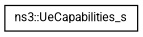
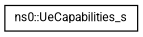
(71, 18) -> (71, 18)
